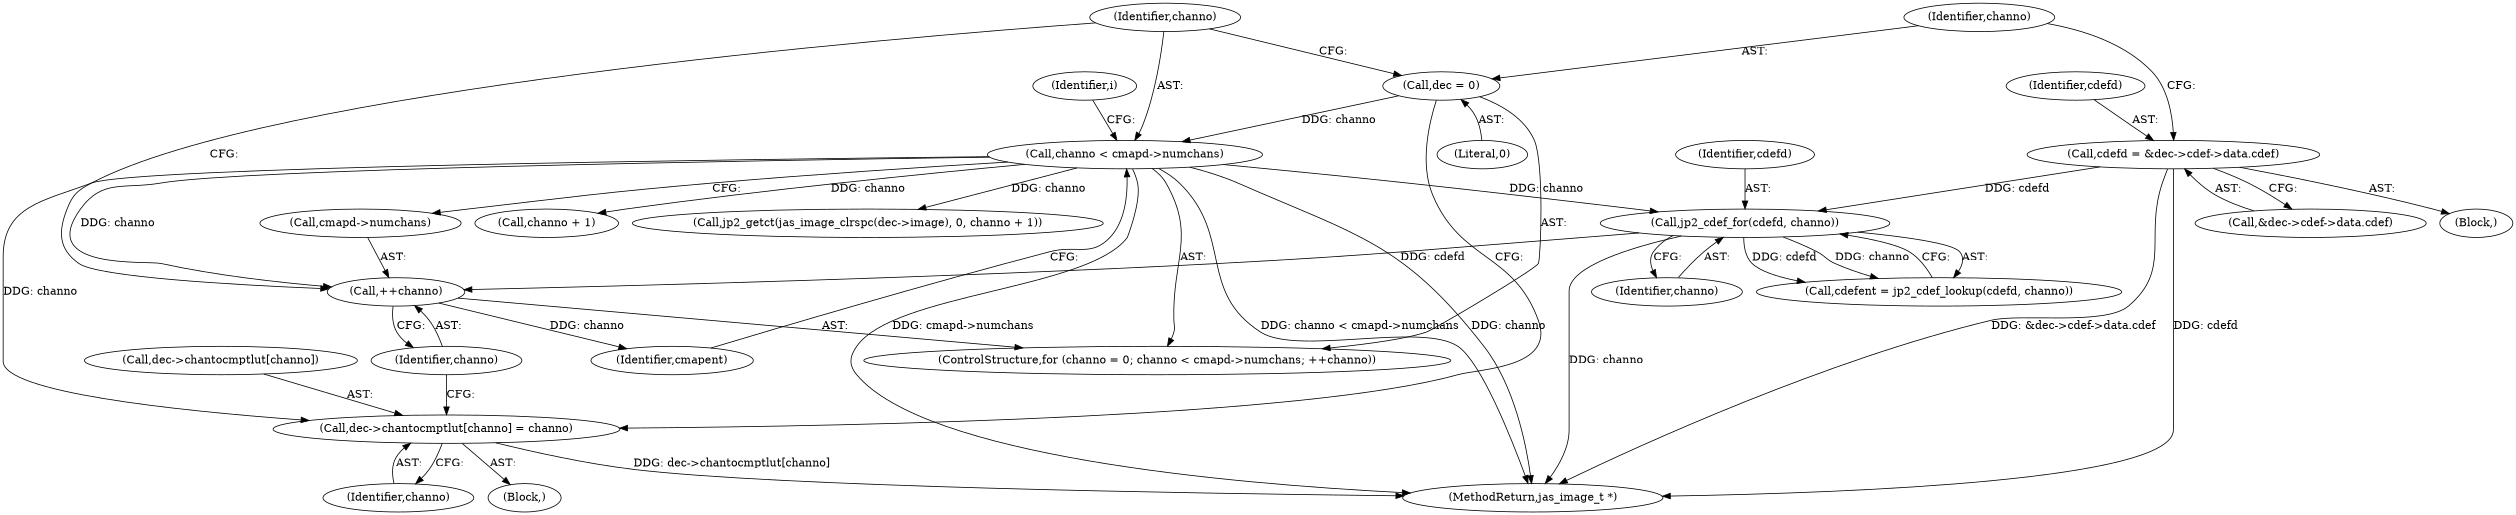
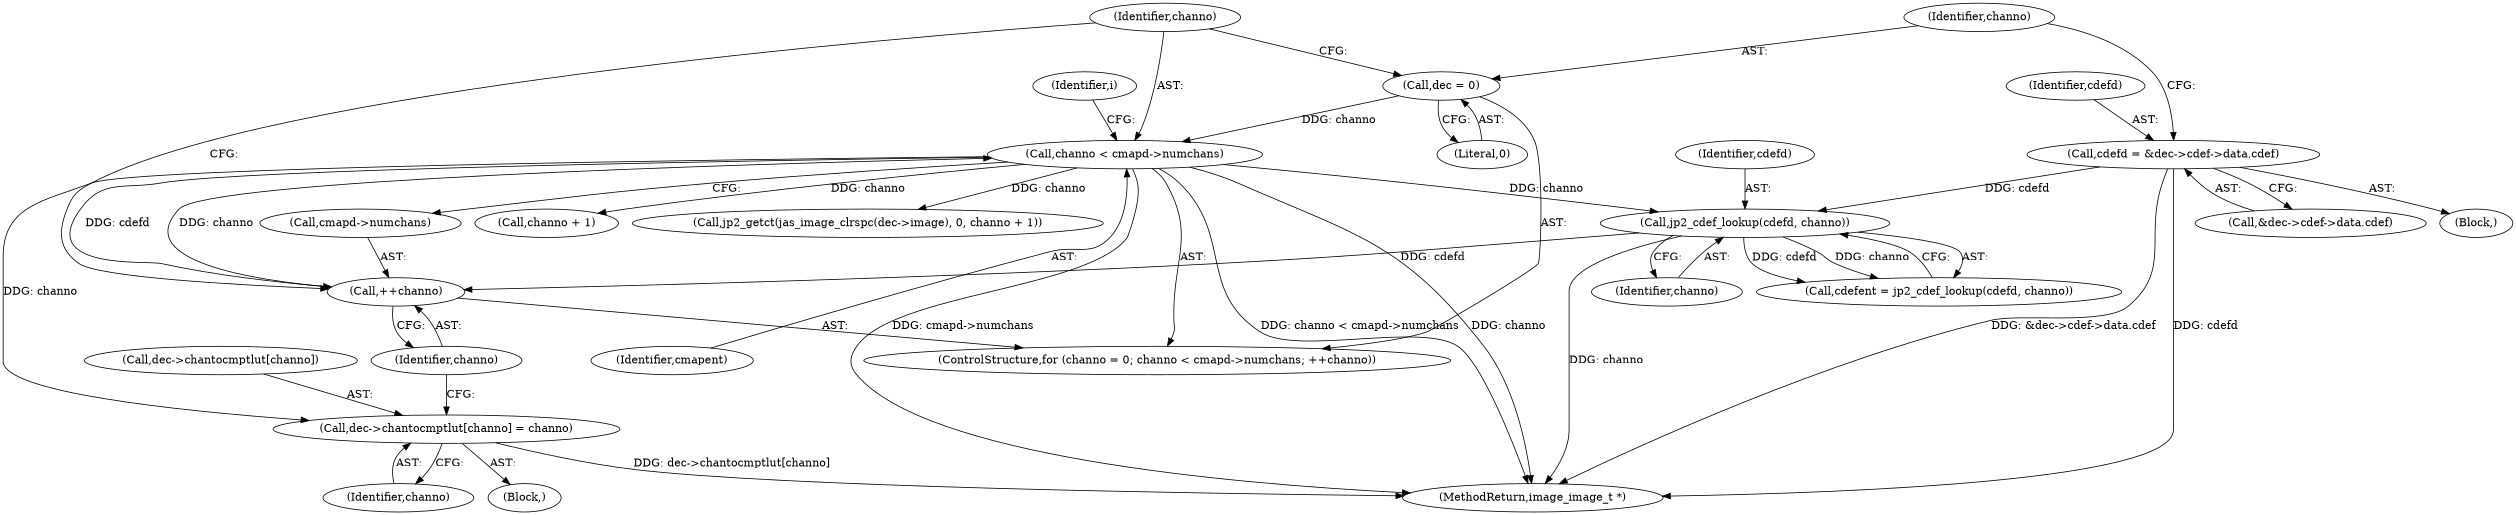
(118, 223) -> (118, 223)
(1745, 223) -> (1745, 223)
(1066, 258) -> (1066, 258)
(529, 325) -> (477, 176)
(1232, 406) -> (1440, 121)
(1533, 498) -> (1533, 498)
